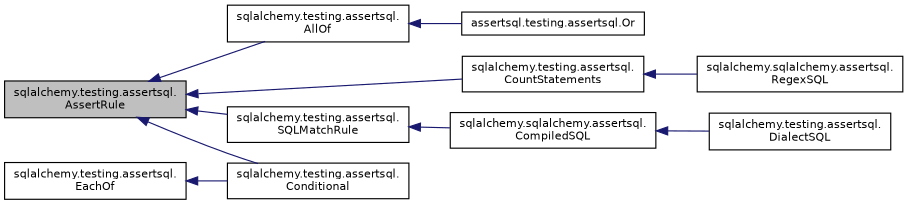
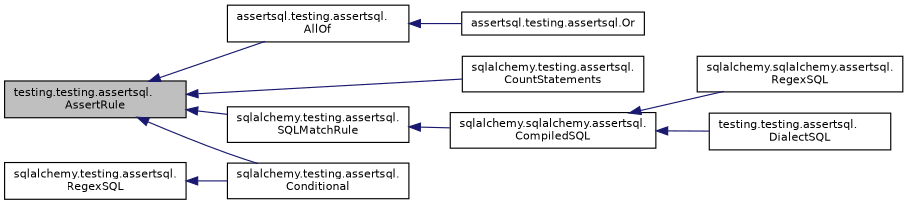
(318, 24) -> (318, 24)
(676, 74) -> (682, 101)
(95, 99) -> (95, 99)
(800, 132) -> (800, 132)
(95, 181) -> (95, 181)
